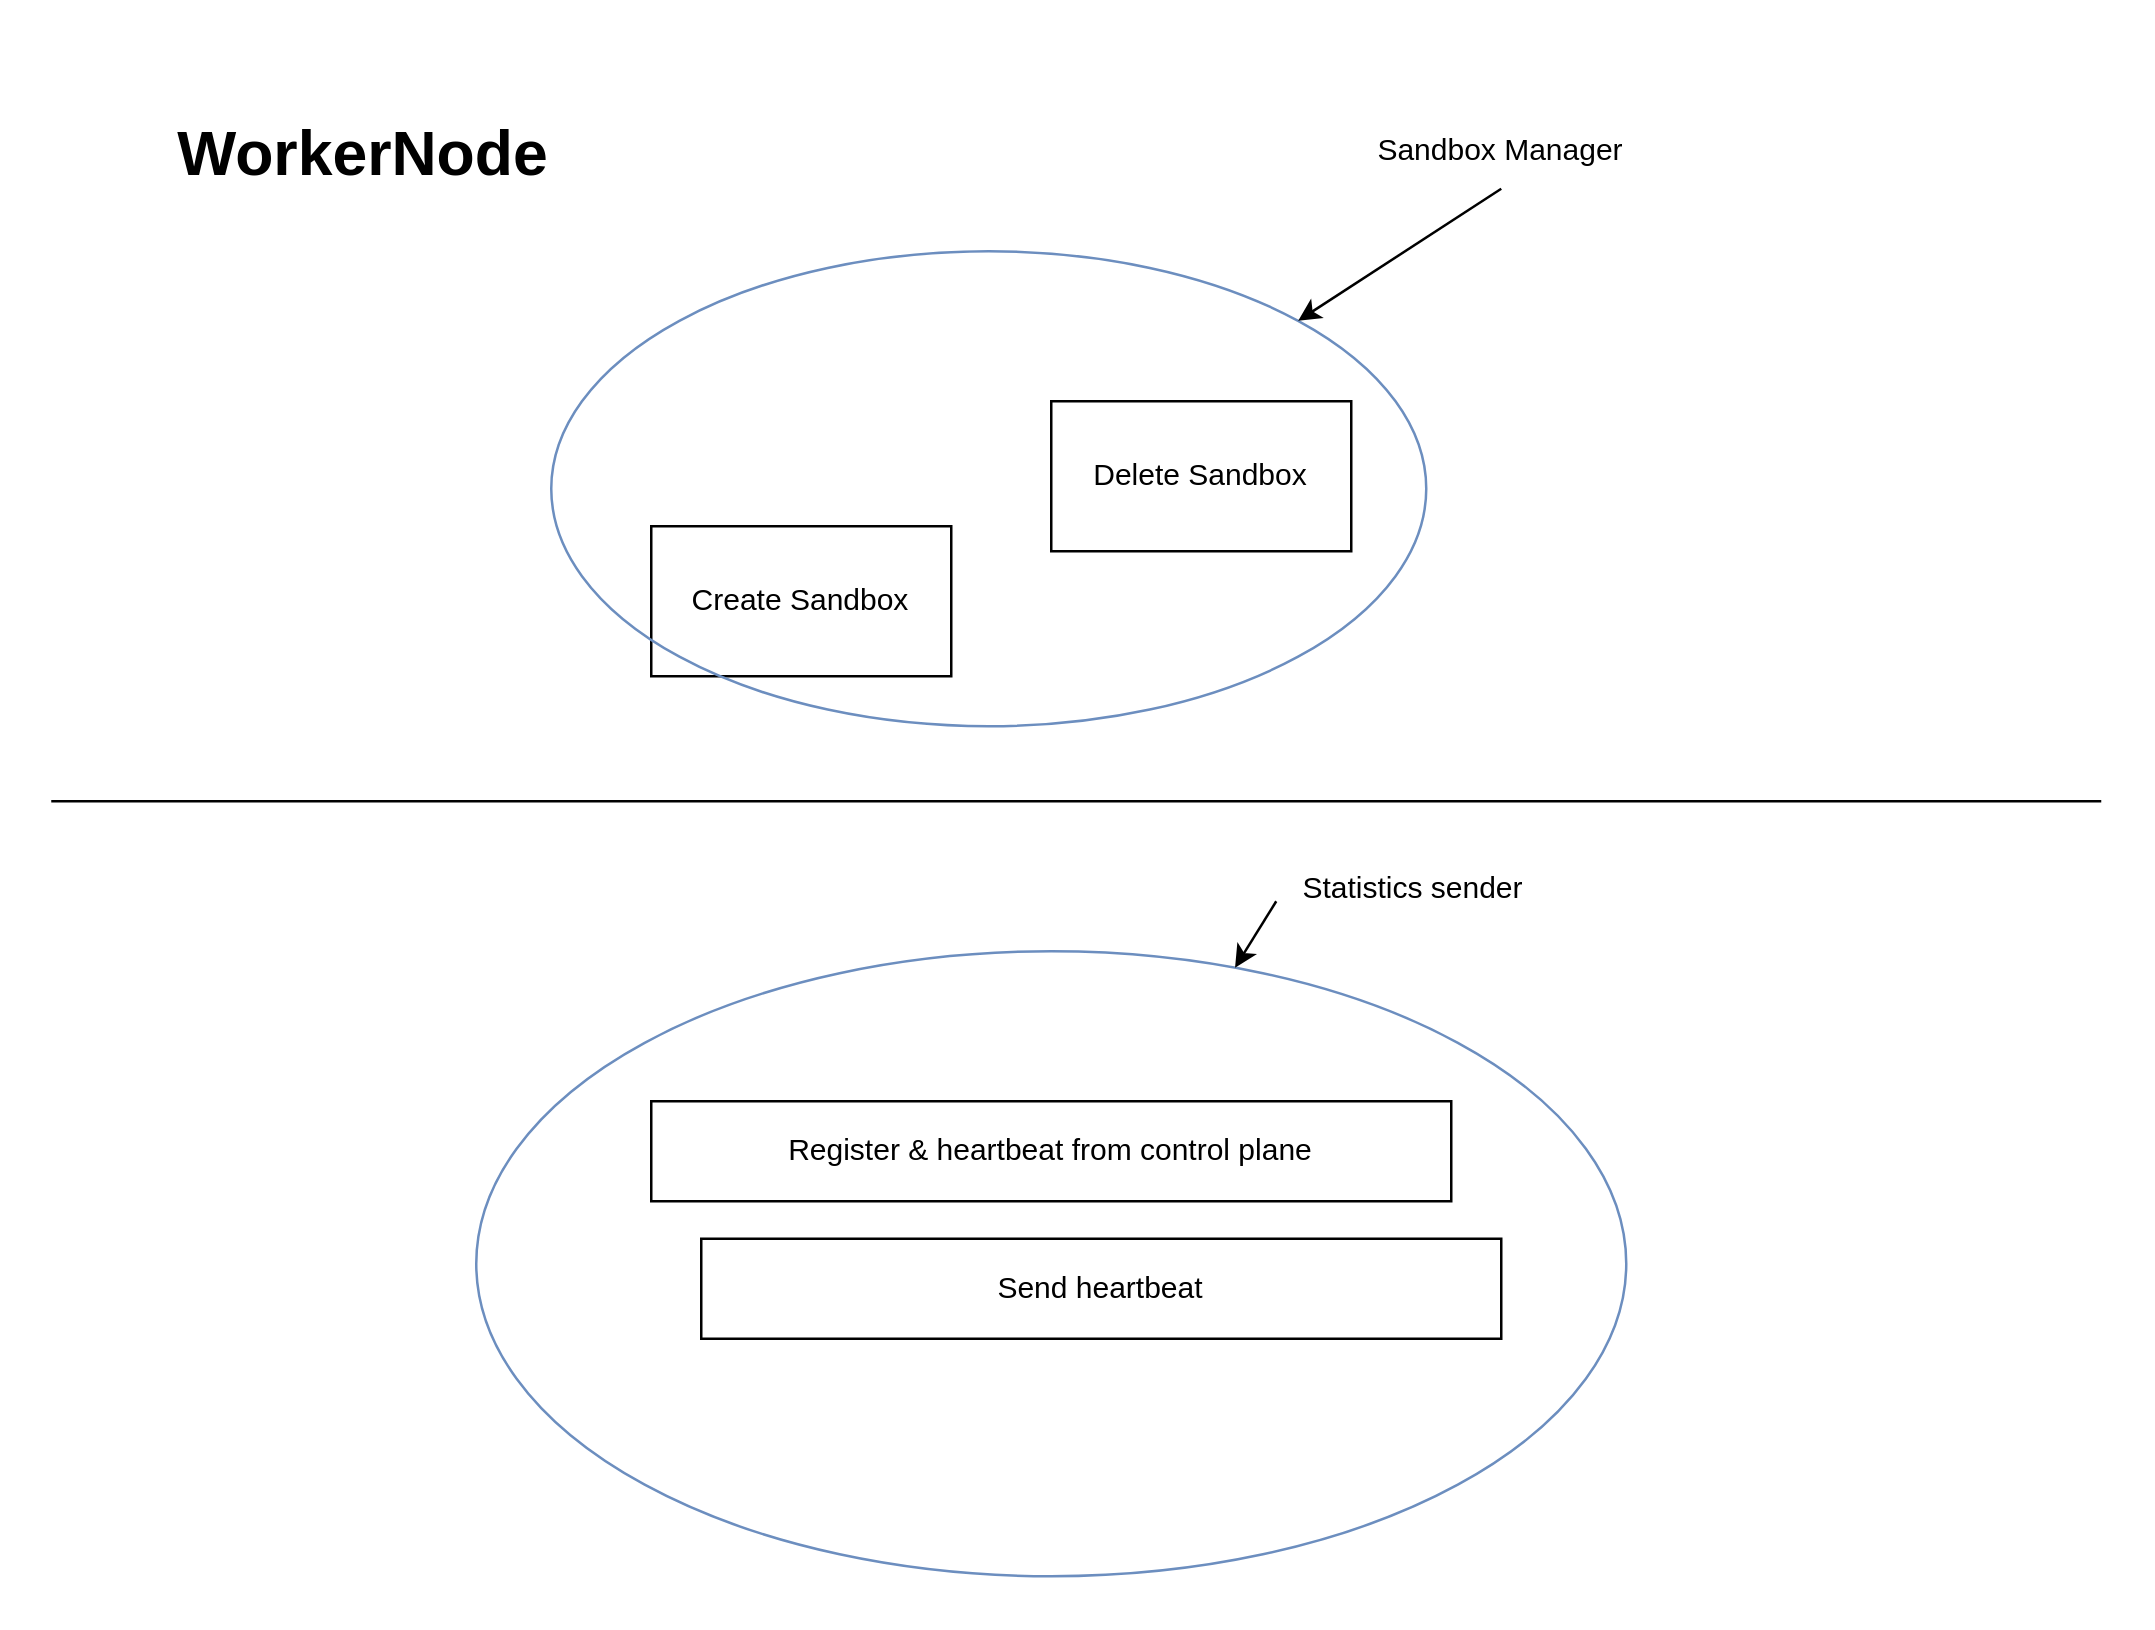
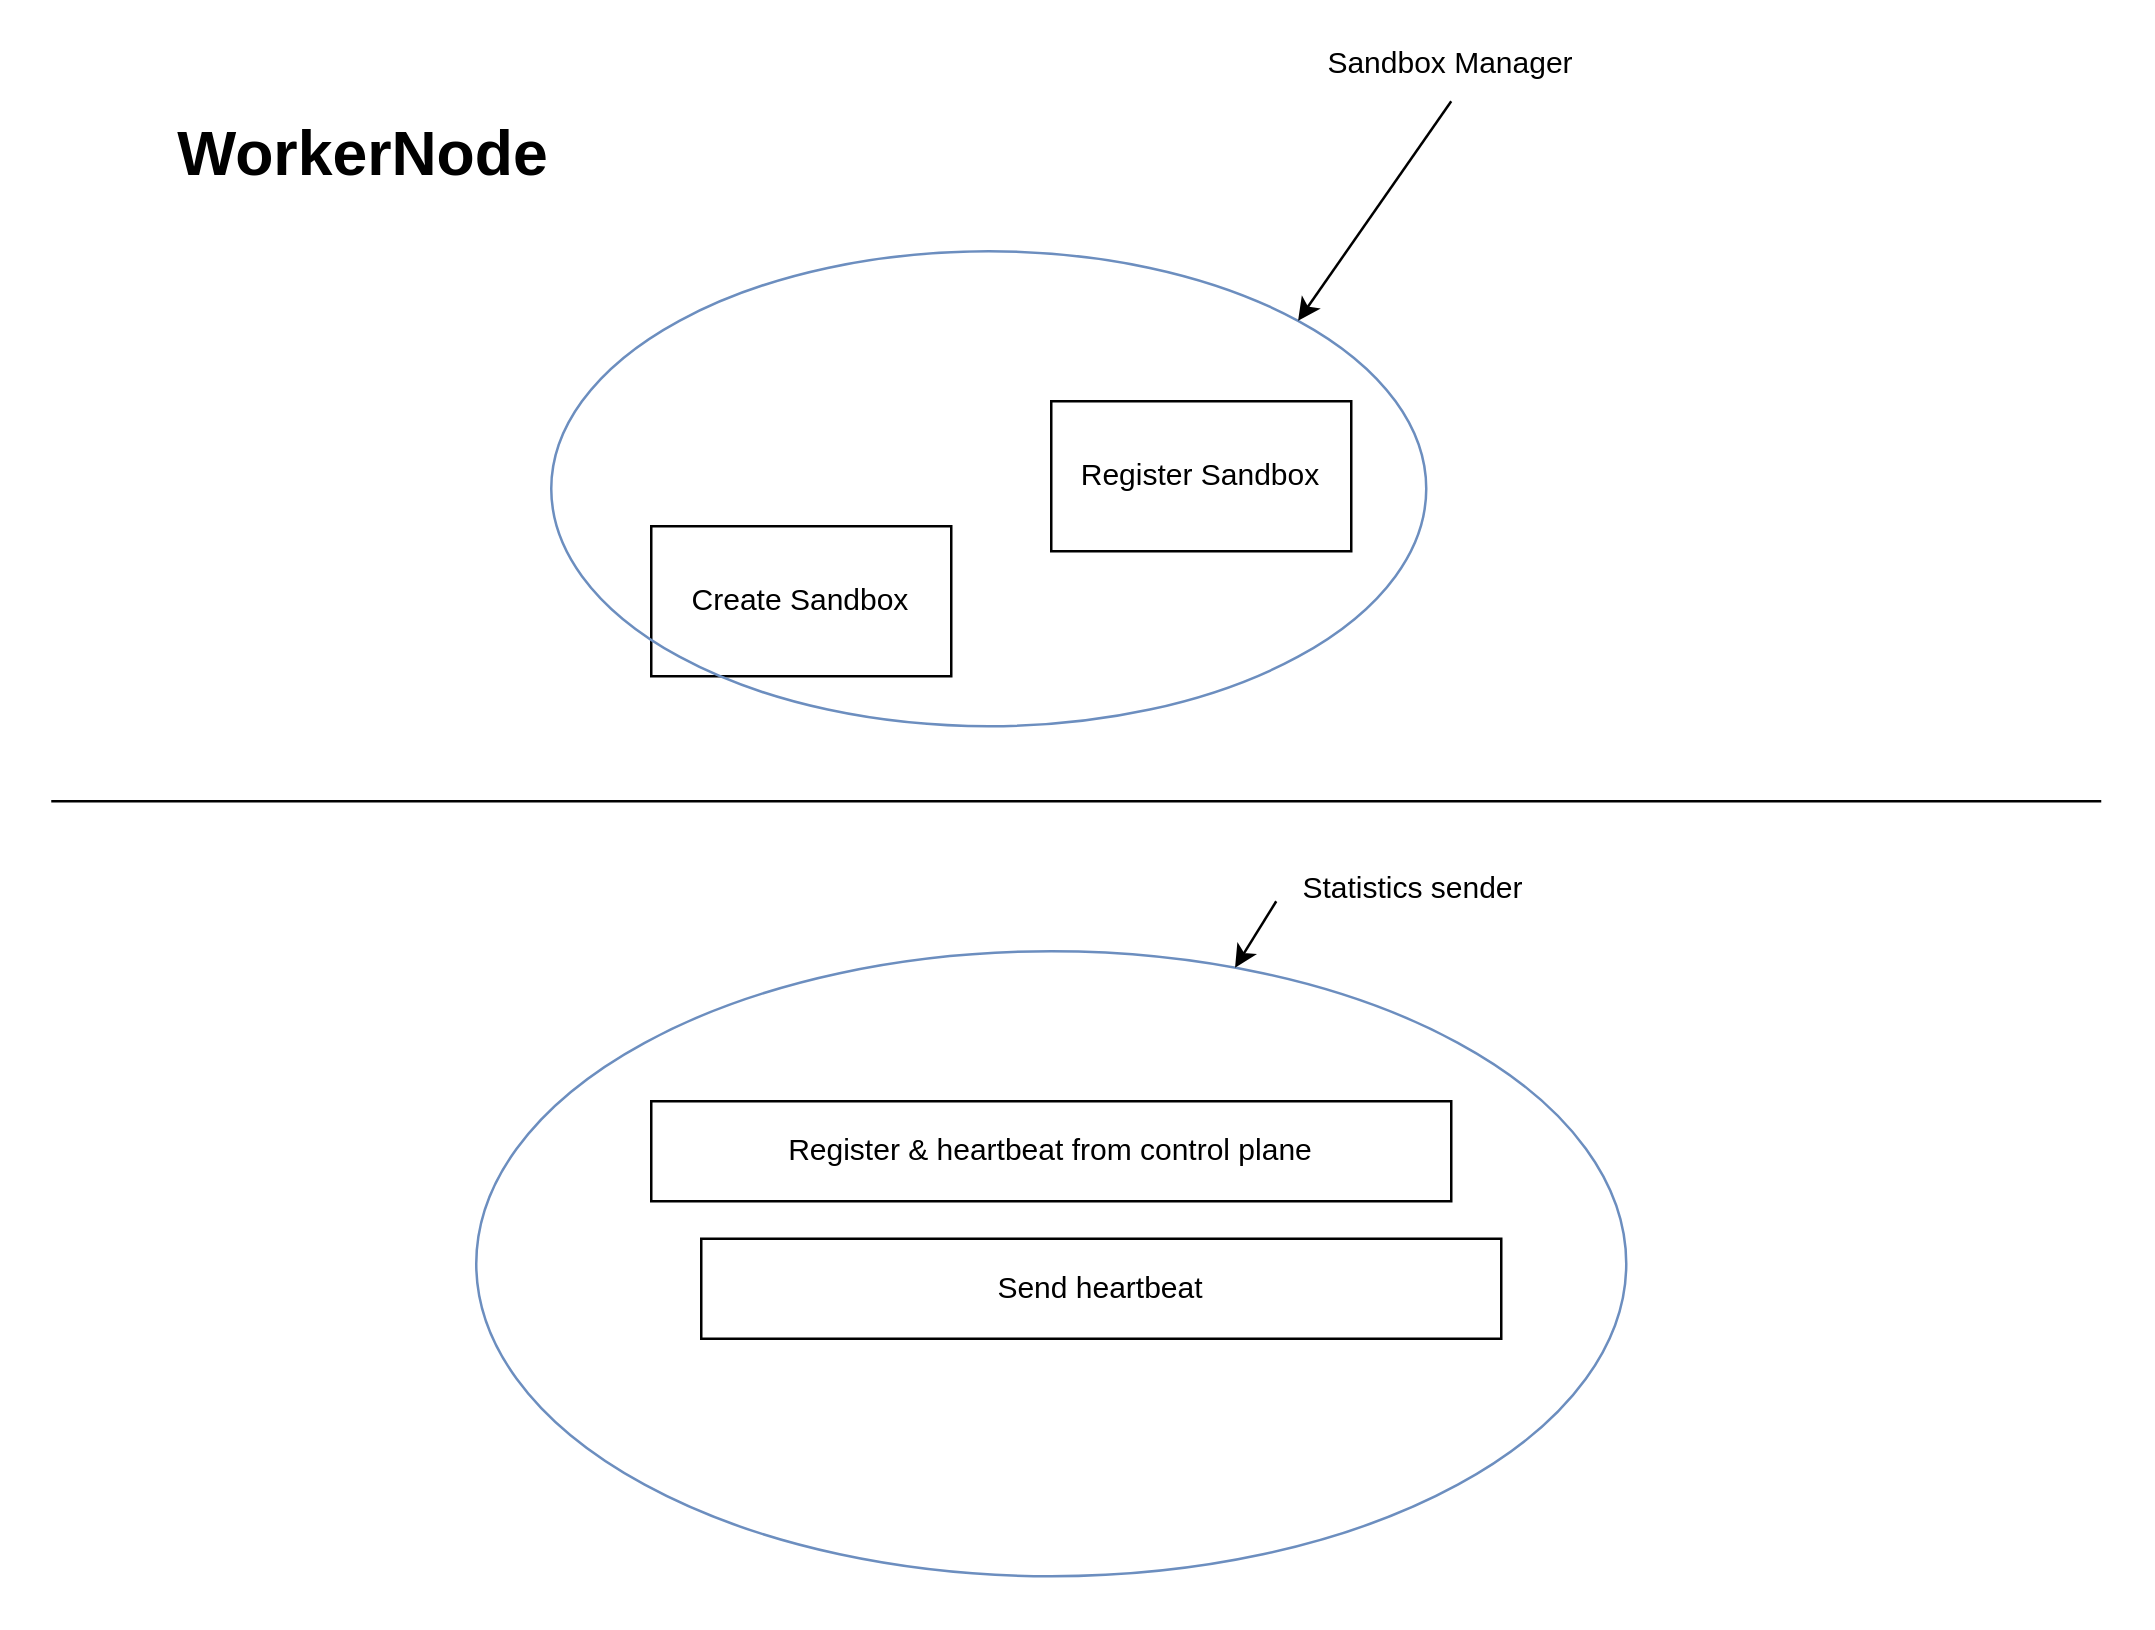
(1501, 151) -> (1451, 64)
(1201, 476) -> (1201, 476)
